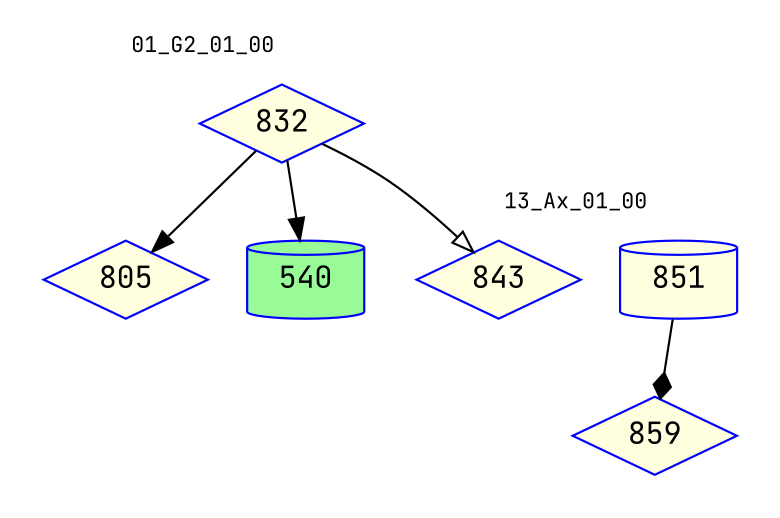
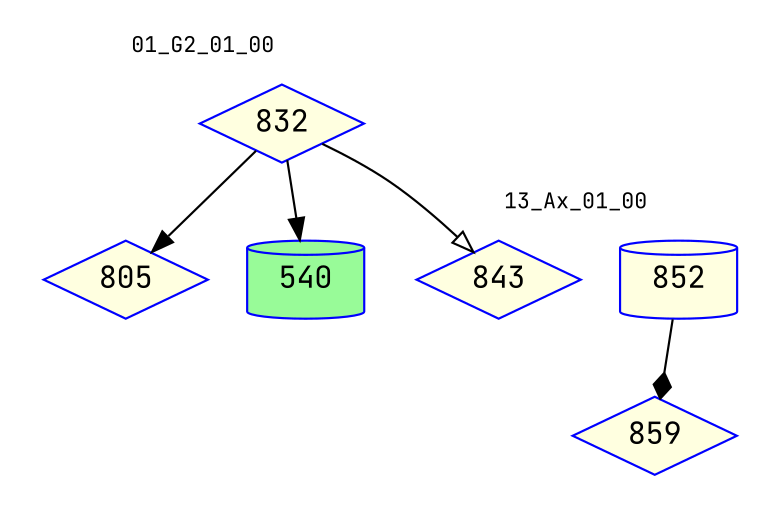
(679, 280) -> (679, 280)
